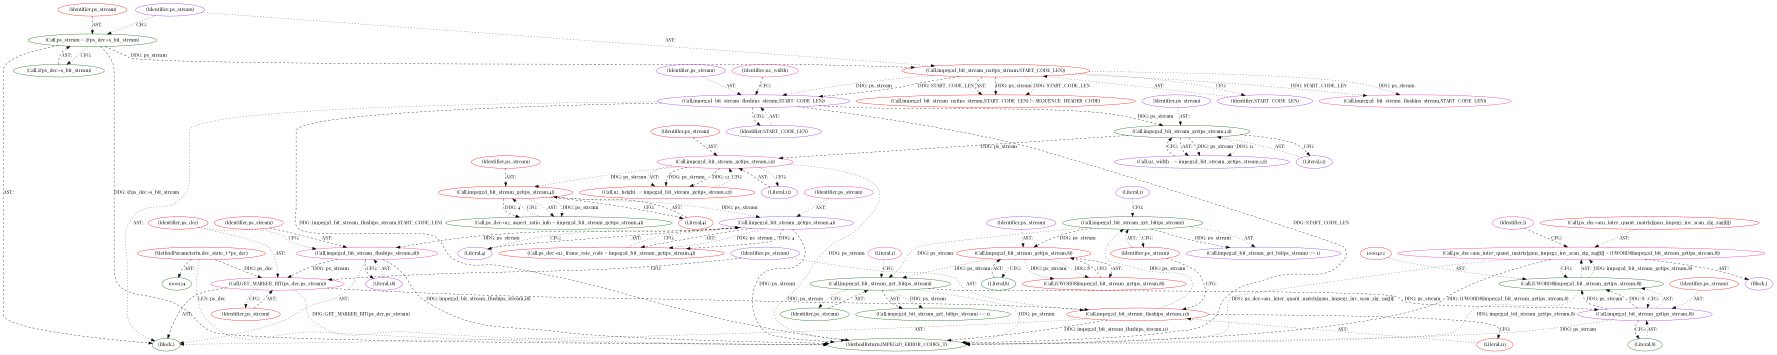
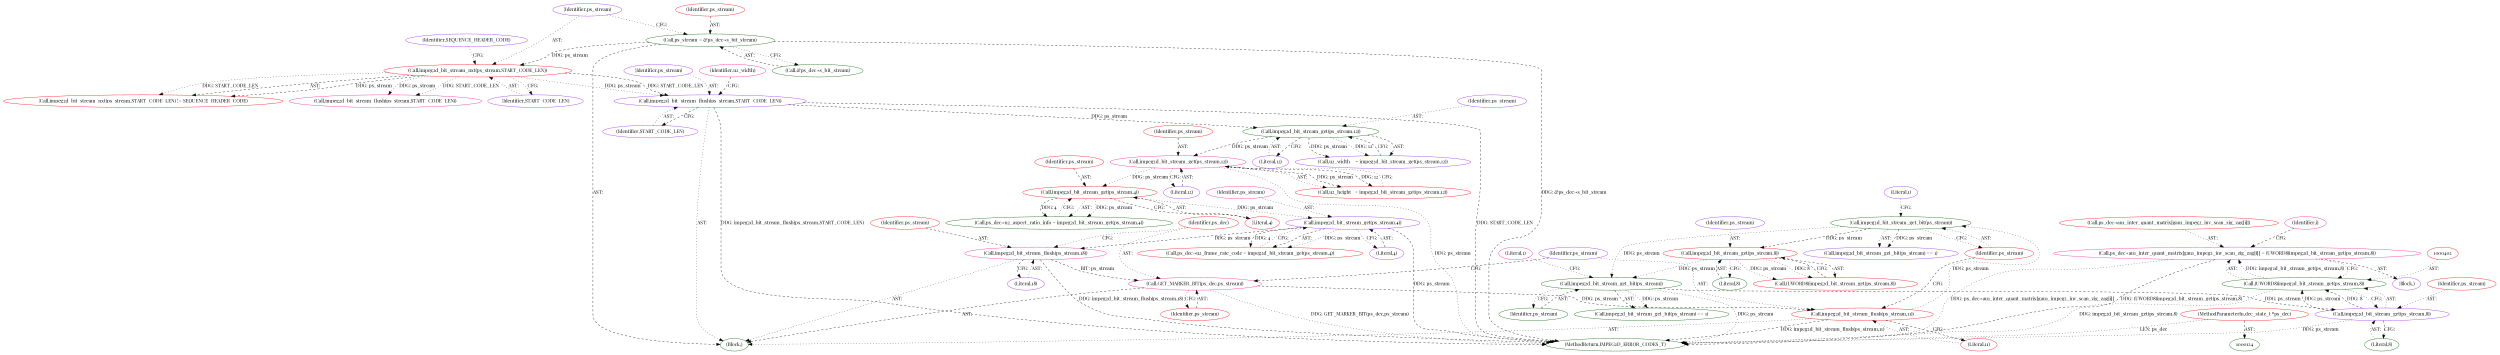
none -> (467, 40)
(237, 268) -> none
(331, 269) -> (1098, 269)
